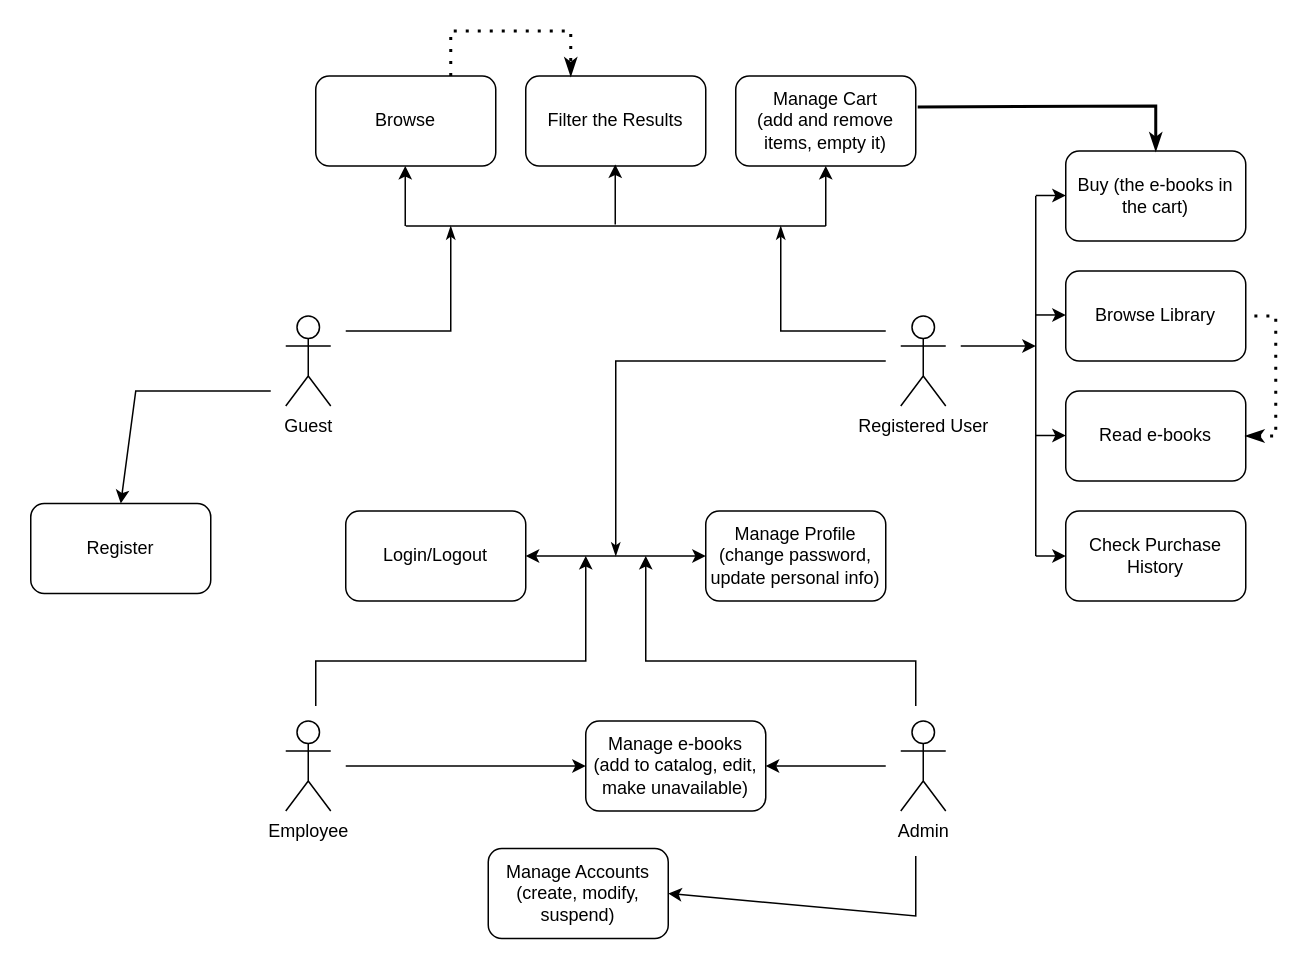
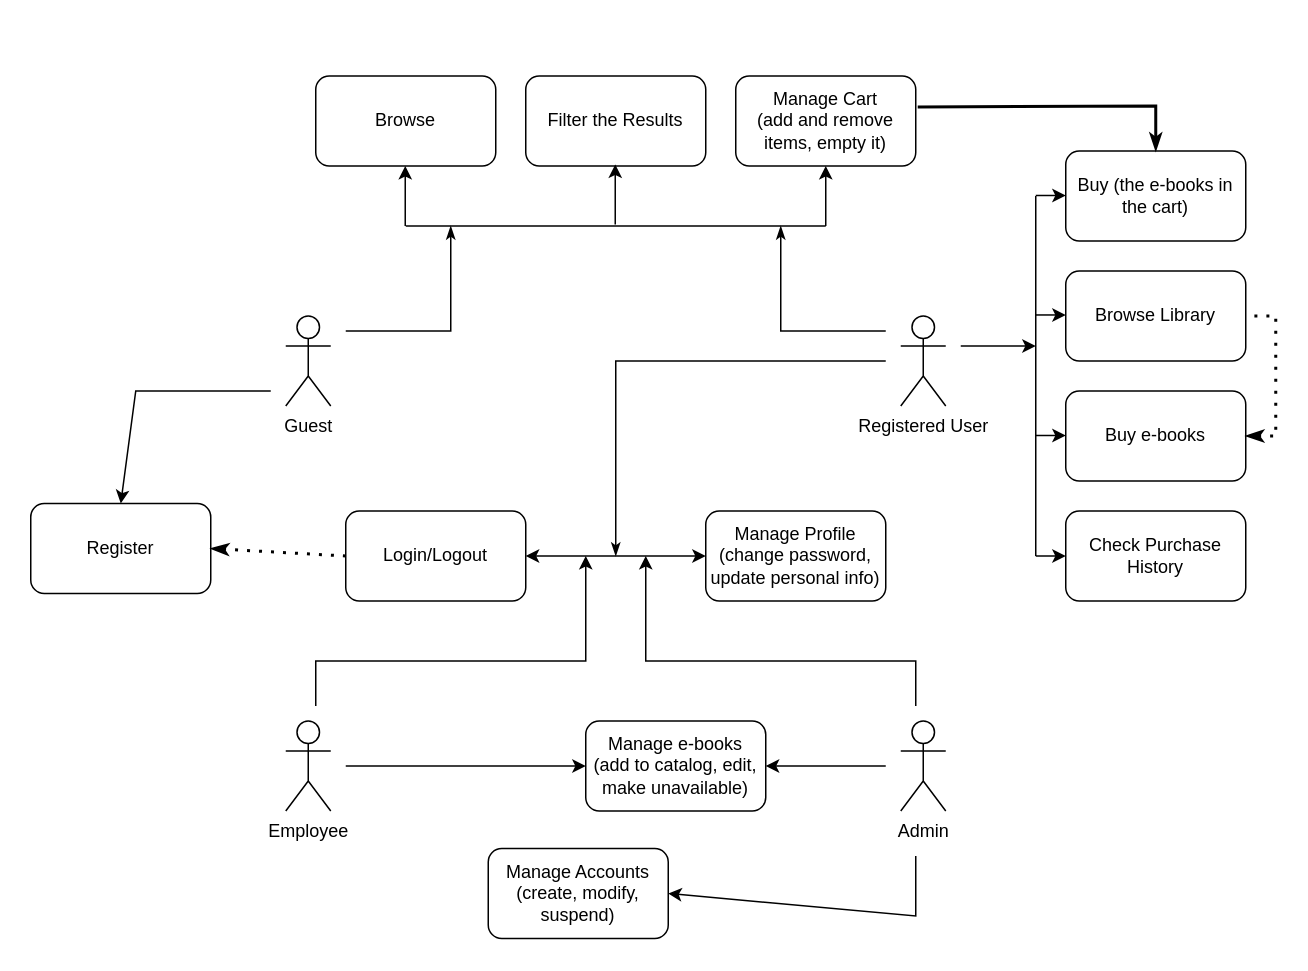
(504, 31) -> none
(1156, 436) -> (1156, 436)
none -> (284, 552)
